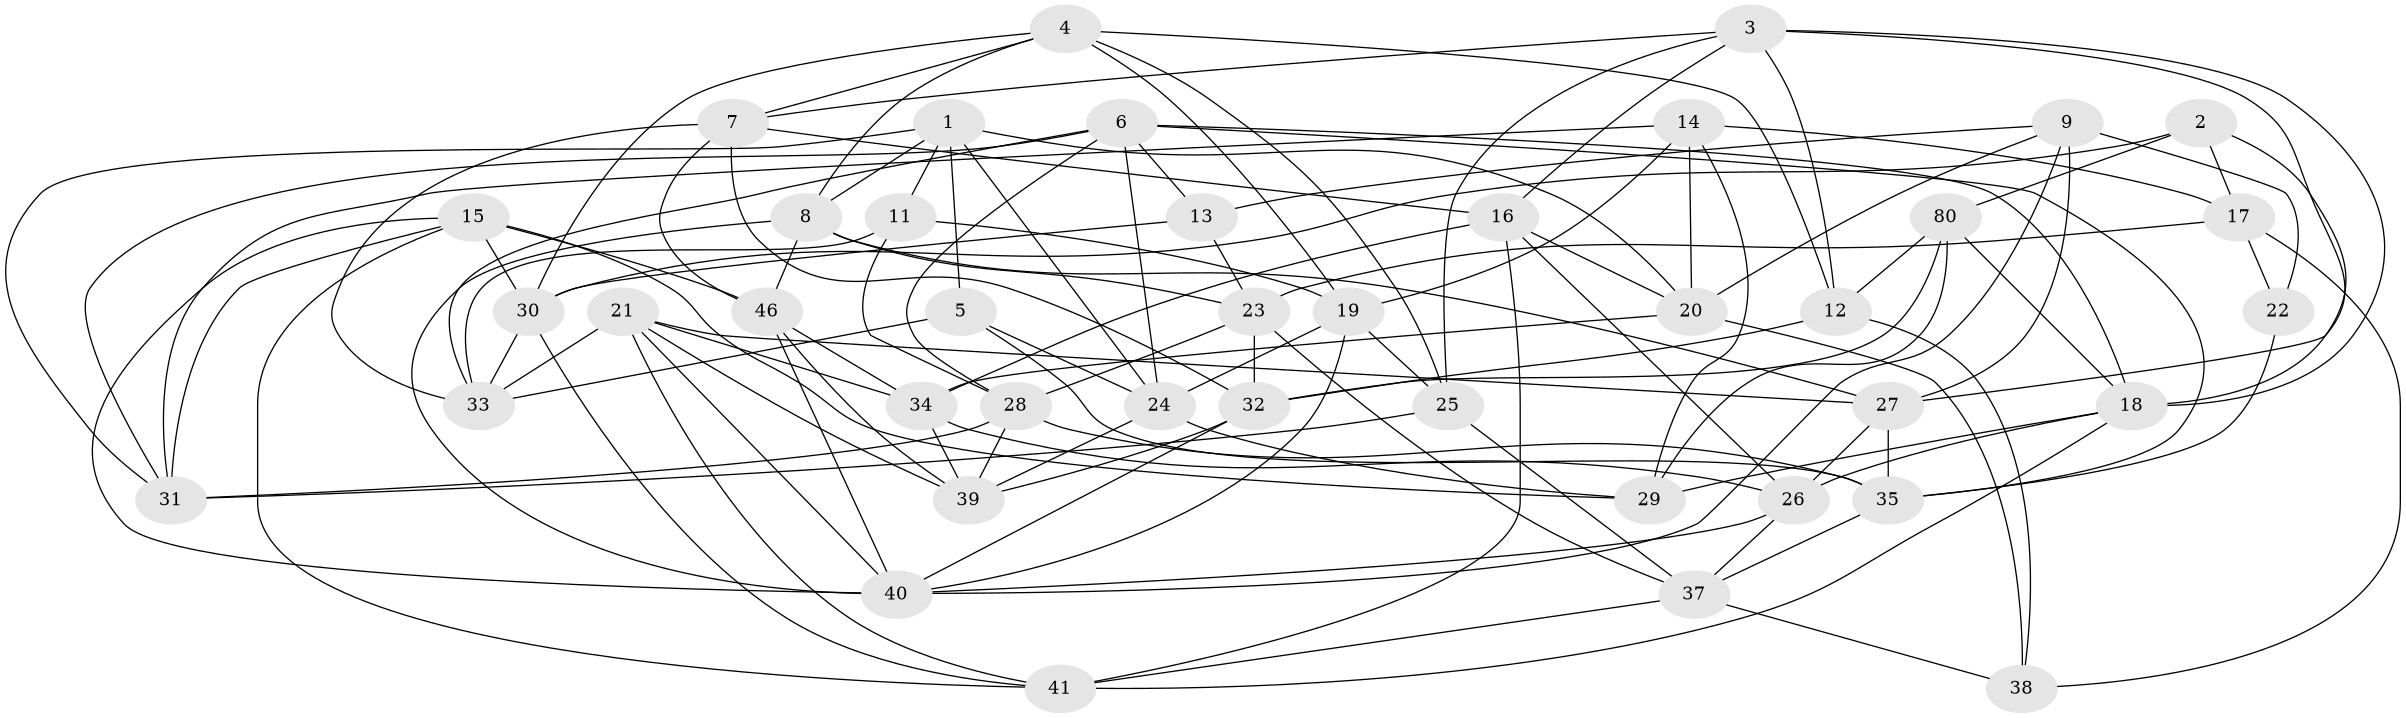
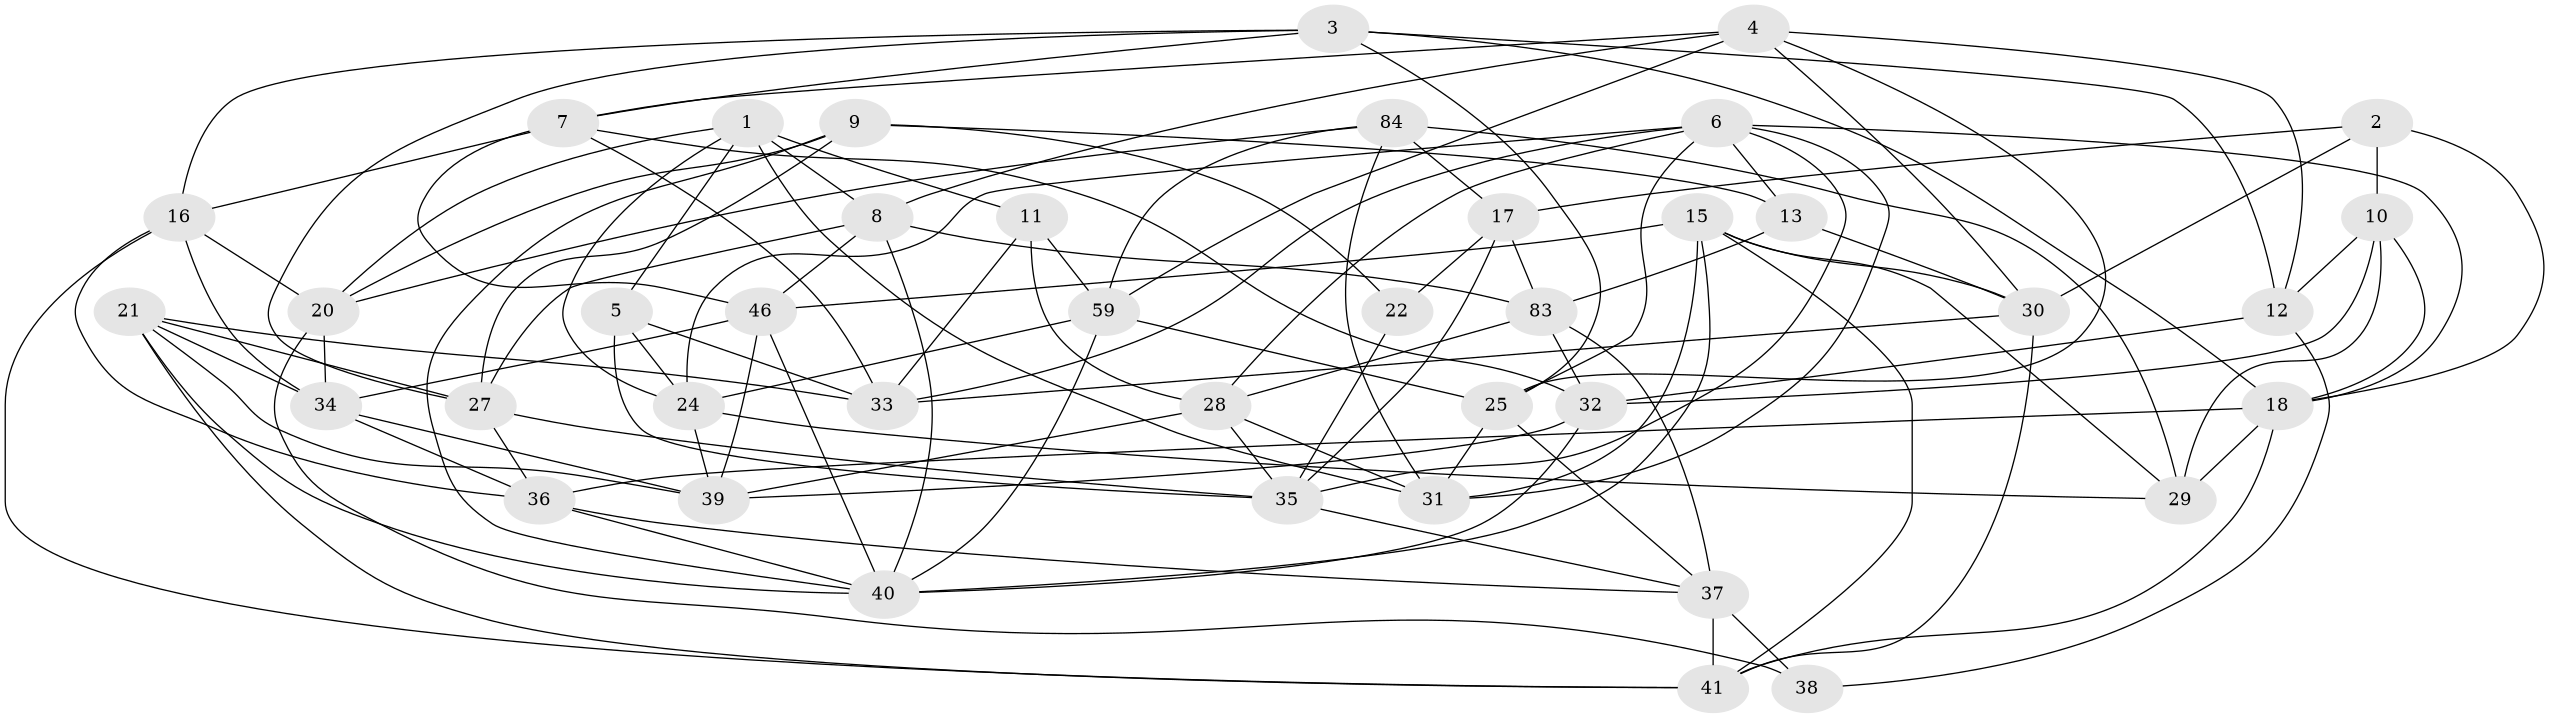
(1689, 123) -> (1392, 123)
(1946, 217) -> (2377, 217)
none -> (1646, 292)
(1254, 312) -> (1542, 312)
(1349, 312) -> (1104, 312)
(1794, 500) -> (540, 500)
(2390, 551) -> (1417, 372)
